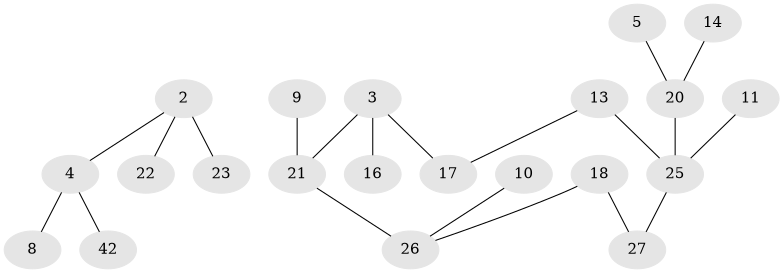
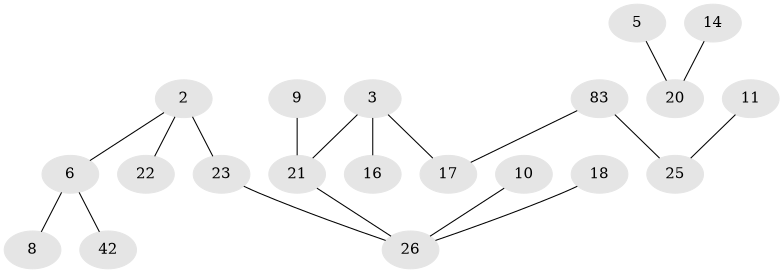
(600, 99) -> (600, 99)
(675, 137) -> none
(70, 174) -> (70, 174)
none -> (314, 215)
(637, 250) -> none
